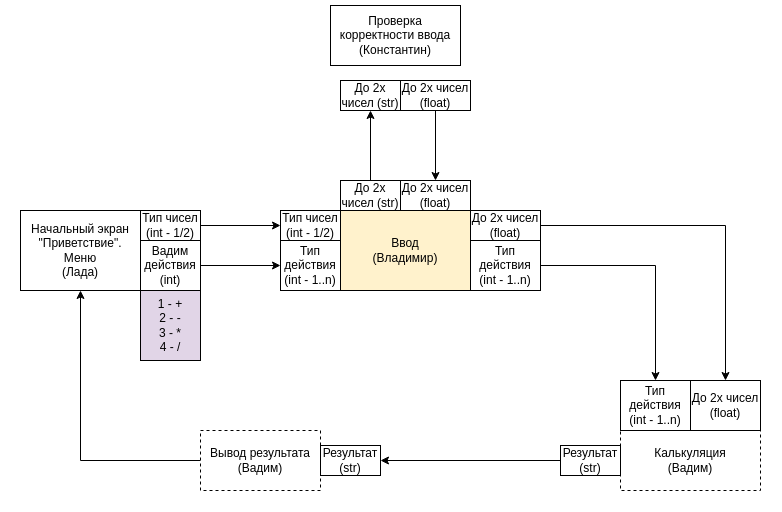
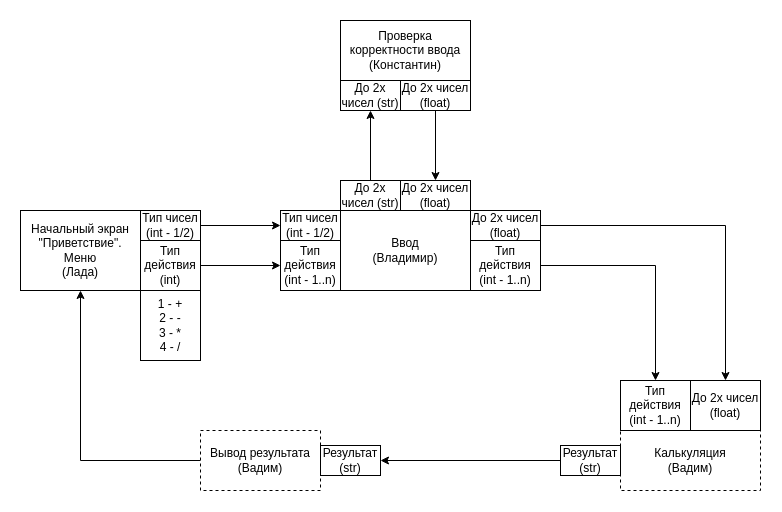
(396, 36) -> (406, 51)
(406, 251) -> (406, 251)
(171, 266) -> (171, 266)
(171, 326) -> (171, 326)
